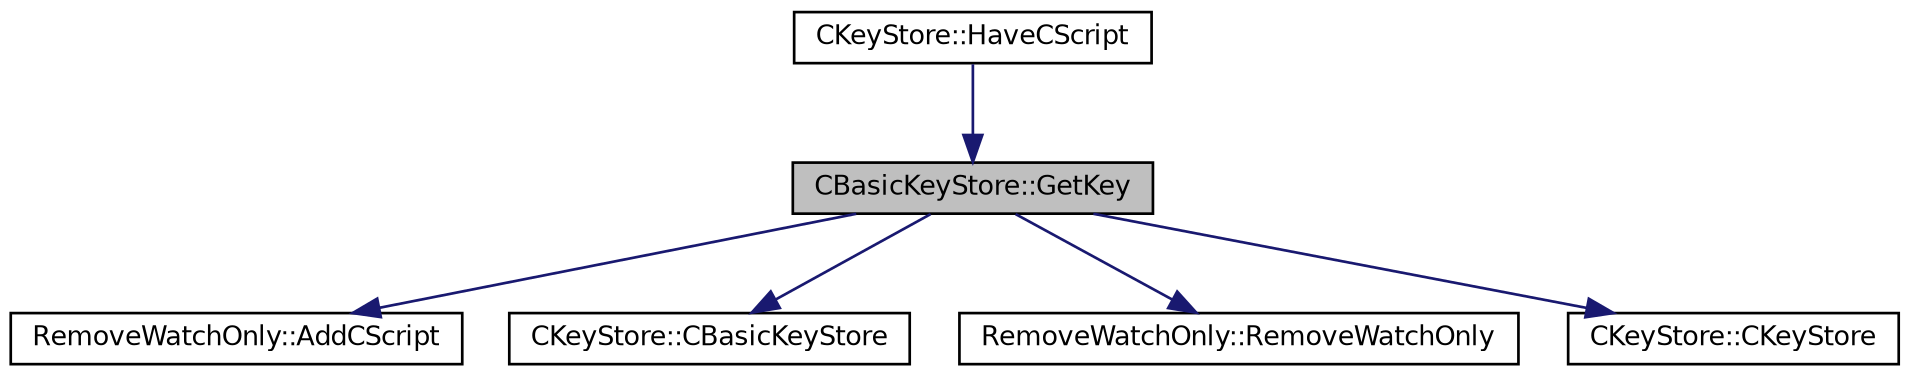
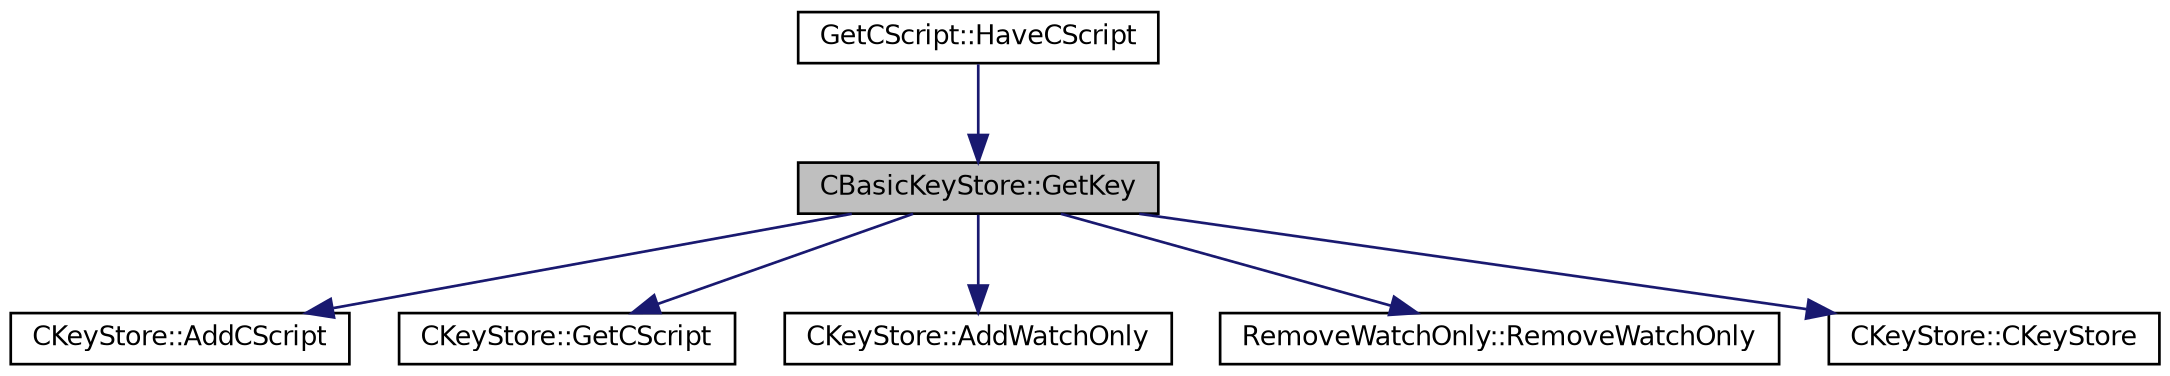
(973, 38) -> (978, 38)
(236, 339) -> (180, 339)
none -> (567, 339)
(710, 339) -> (978, 339)
